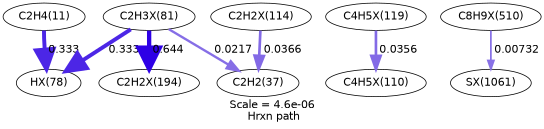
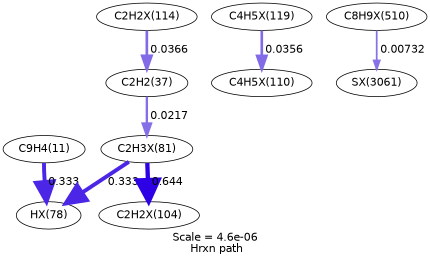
(44, 17) -> (44, 149)
(199, 47) -> (147, 110)
(149, 83) -> (149, 215)
(491, 83) -> (377, 83)
